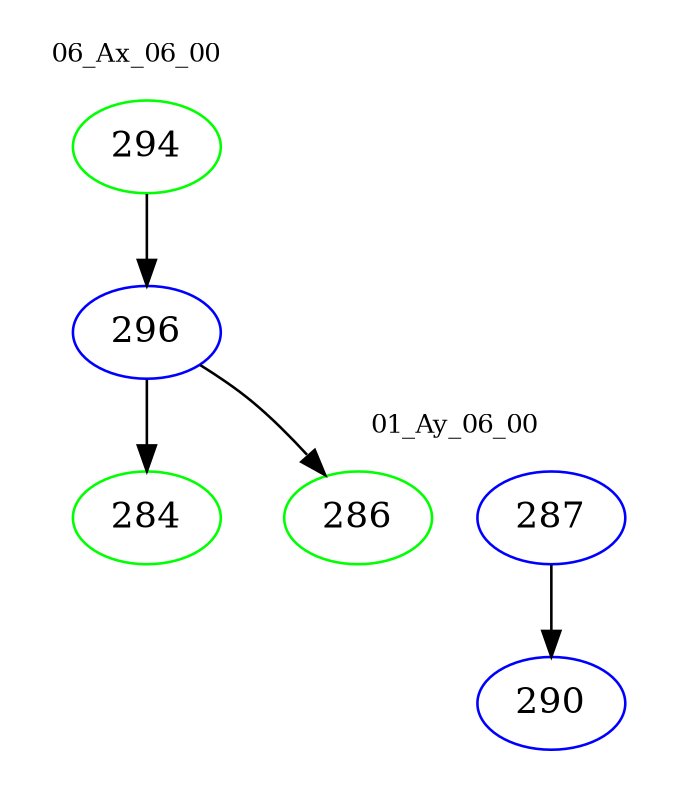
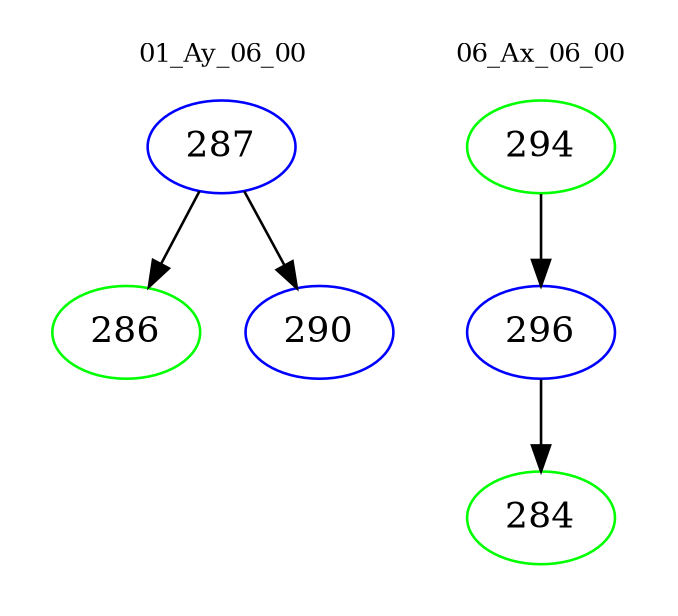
(280, 427) -> (180, 228)
